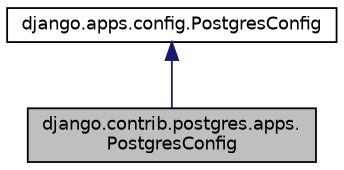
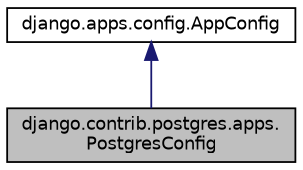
(172, 25) -> (151, 25)
